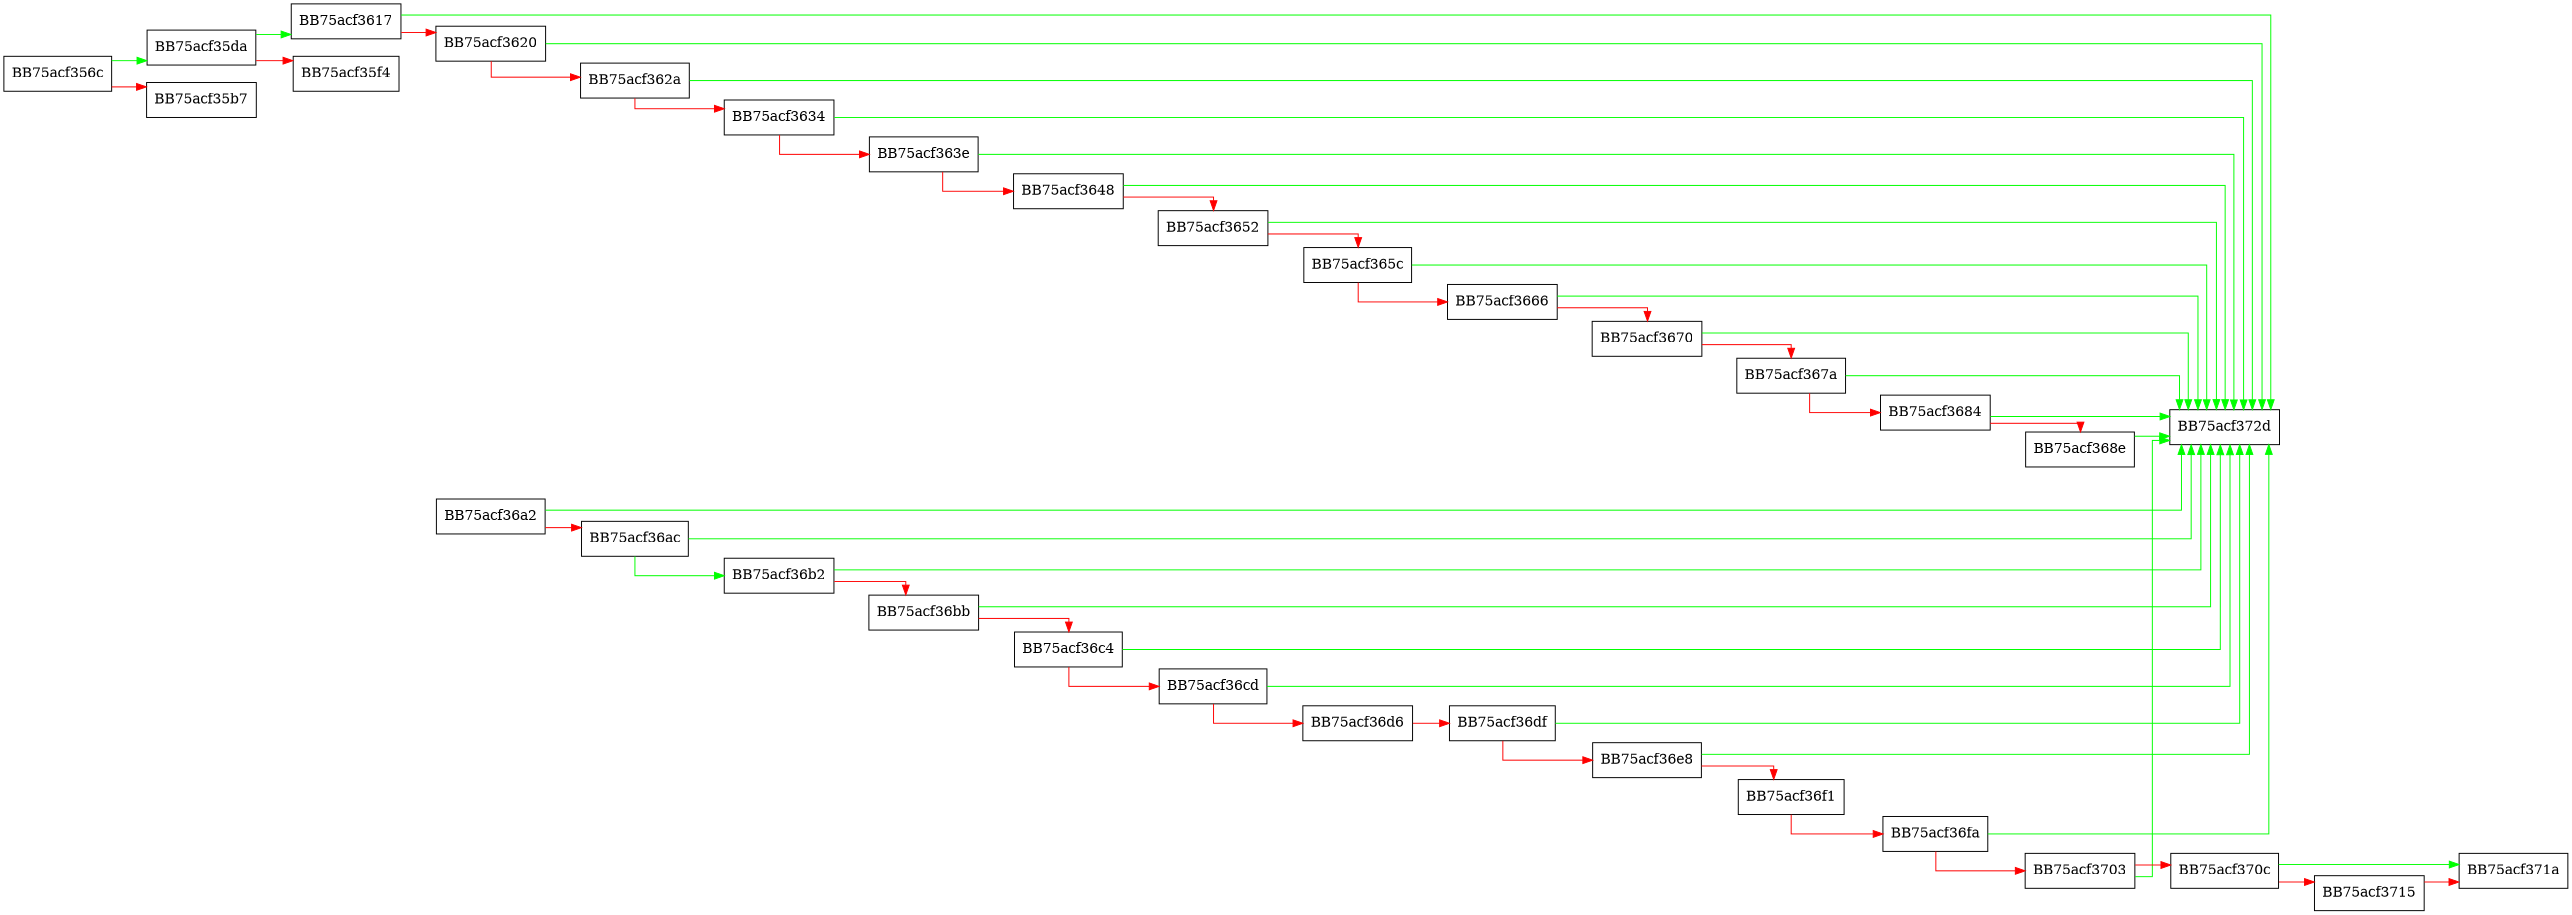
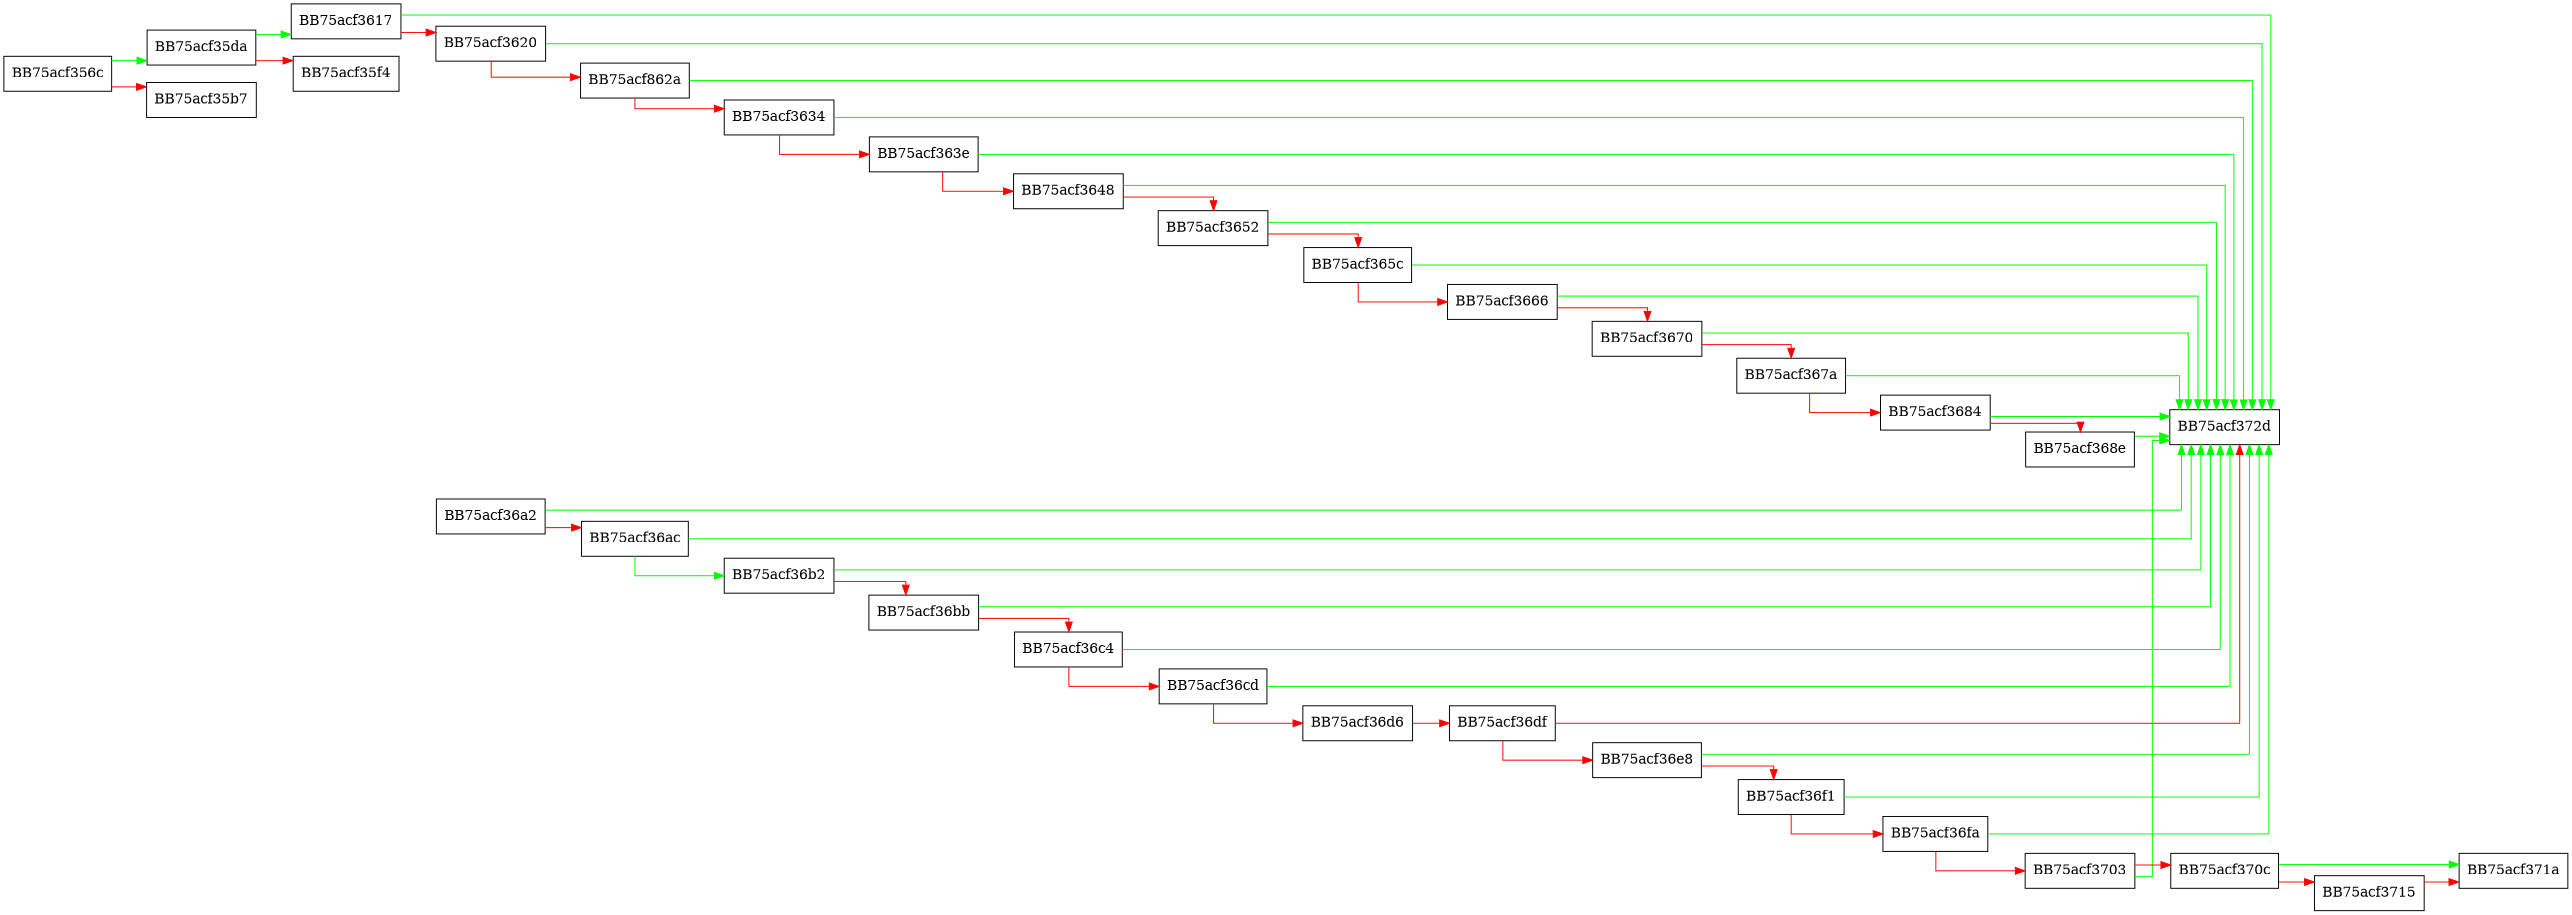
(635, 81) -> (635, 81)
(2032, 723) -> (2032, 723)
none -> (2223, 797)
